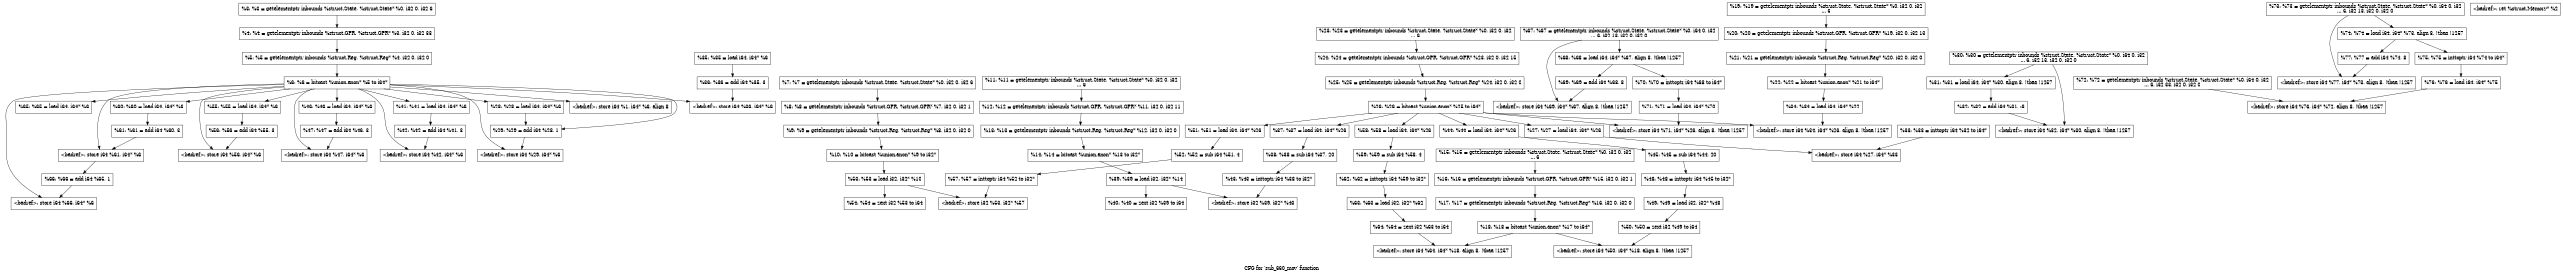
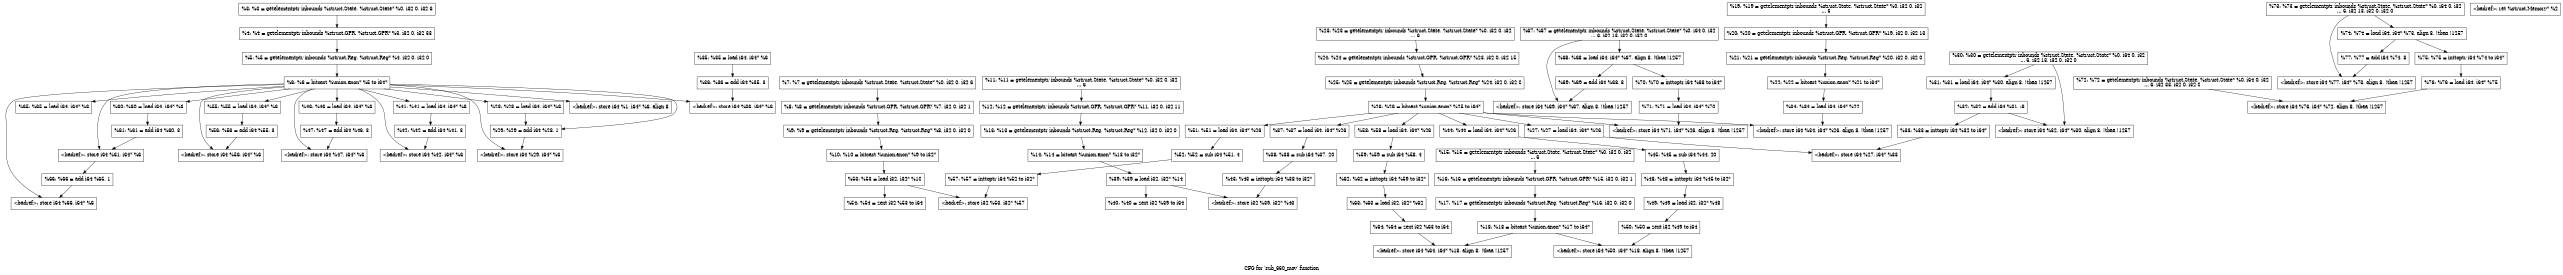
none -> (1969, 118)
